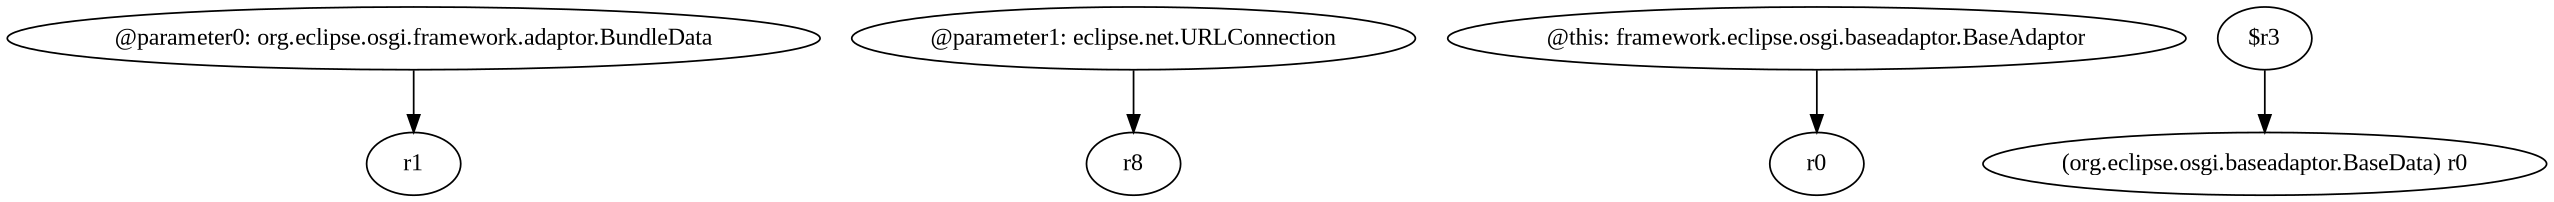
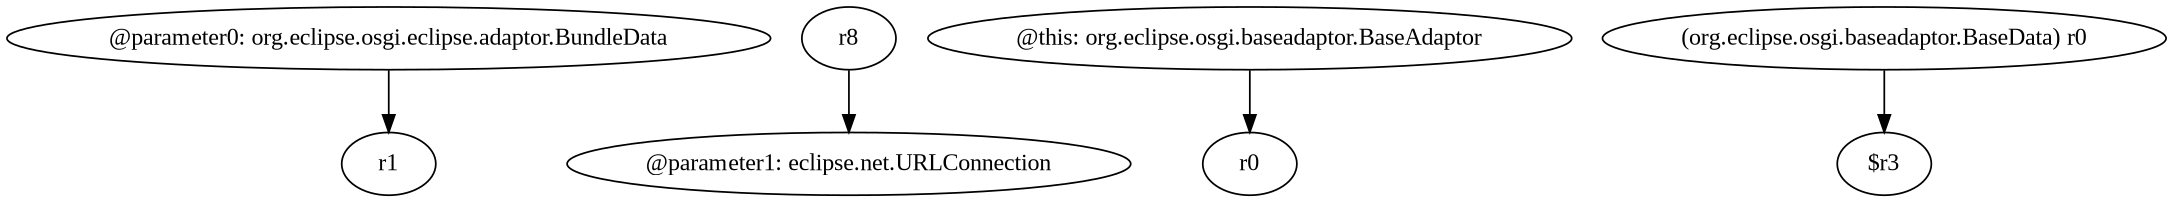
(414, 38) -> (389, 38)
(1817, 38) -> (1250, 38)
(1134, 93) -> (849, 93)
(2265, 93) -> (1884, 93)
